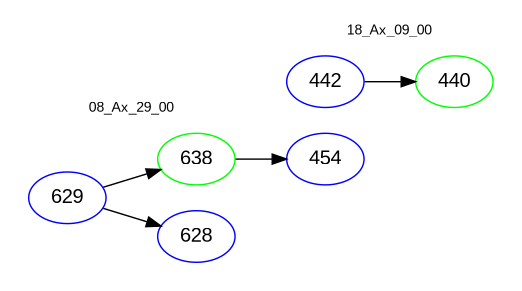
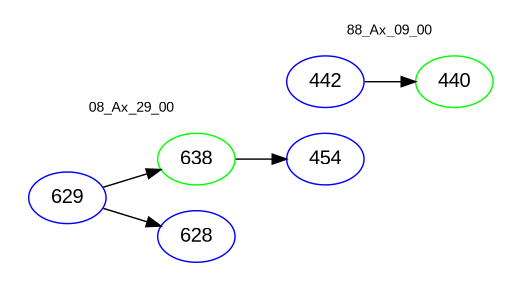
(390, 31) -> (390, 31)
